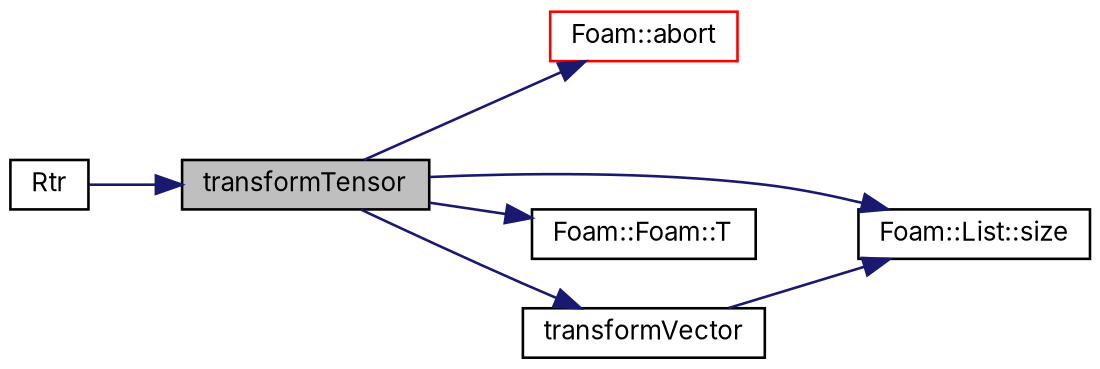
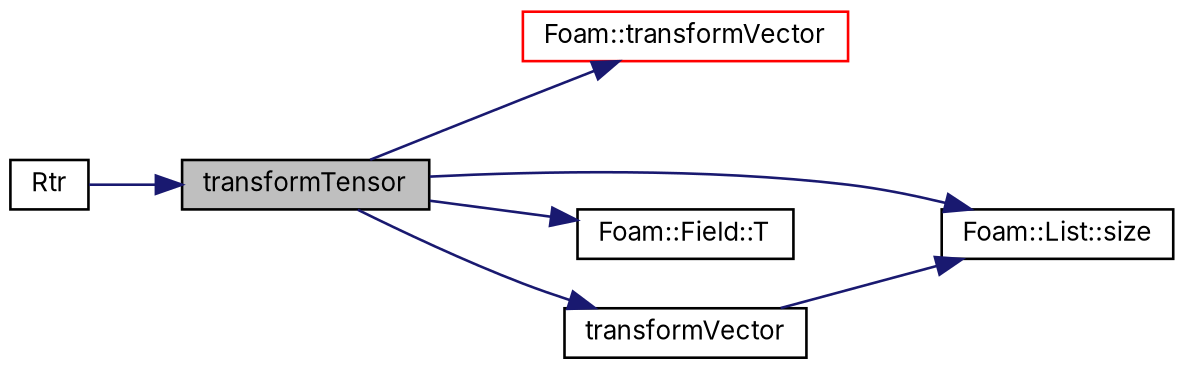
(644, 36) -> (685, 36)
(644, 234) -> (685, 234)
